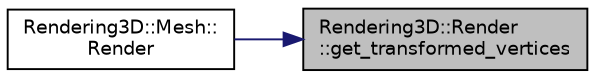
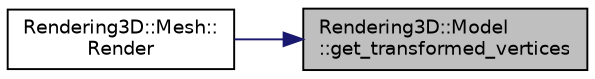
(445, 39) -> (445, 39)
